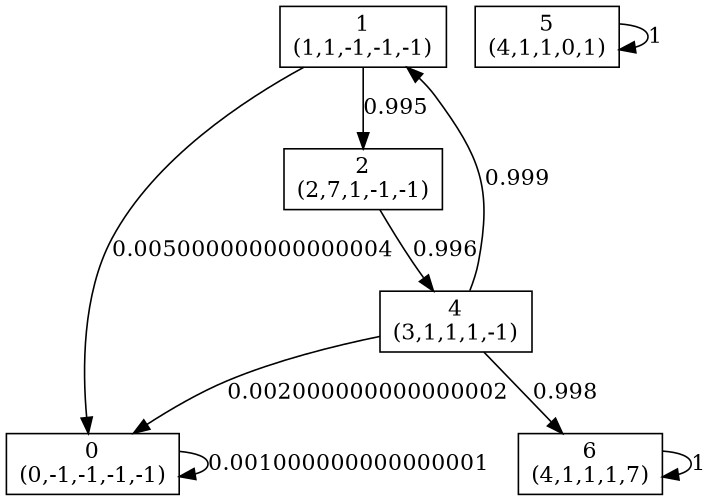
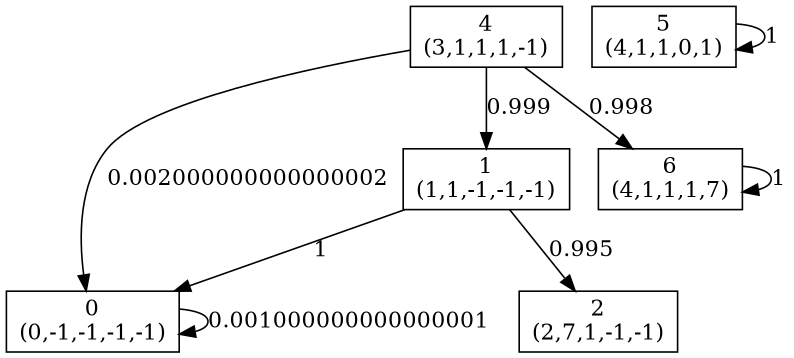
(401, 244) -> none
(253, 250) -> (322, 250)
